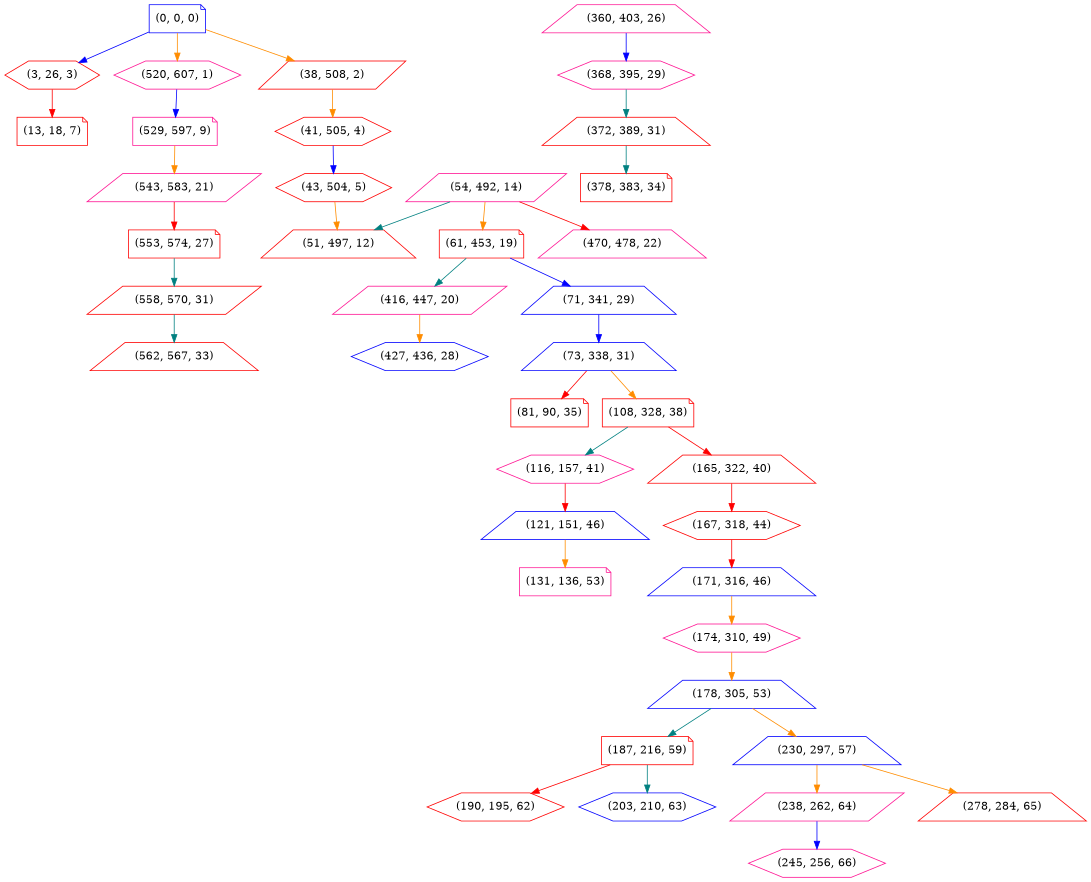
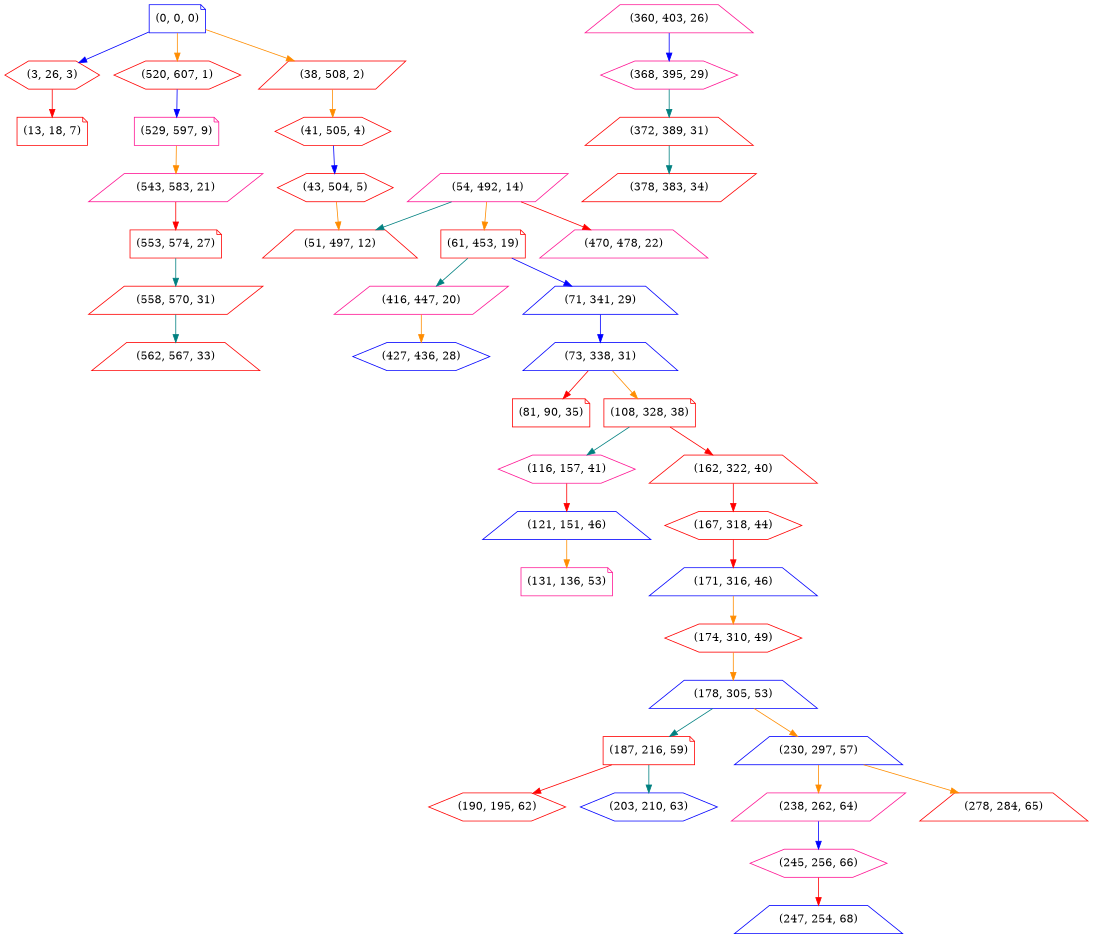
(177, 75) -> (177, 75)
(626, 188) -> (669, 188)
(732, 469) -> (733, 469)
(732, 638) -> (733, 638)
none -> (819, 920)
